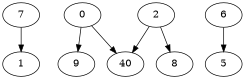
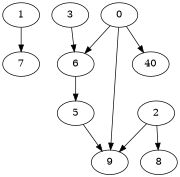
none -> (70, 15)
(21, 36) -> (21, 36)
none -> (100, 37)
(143, 37) -> (135, 135)
none -> (91, 135)
